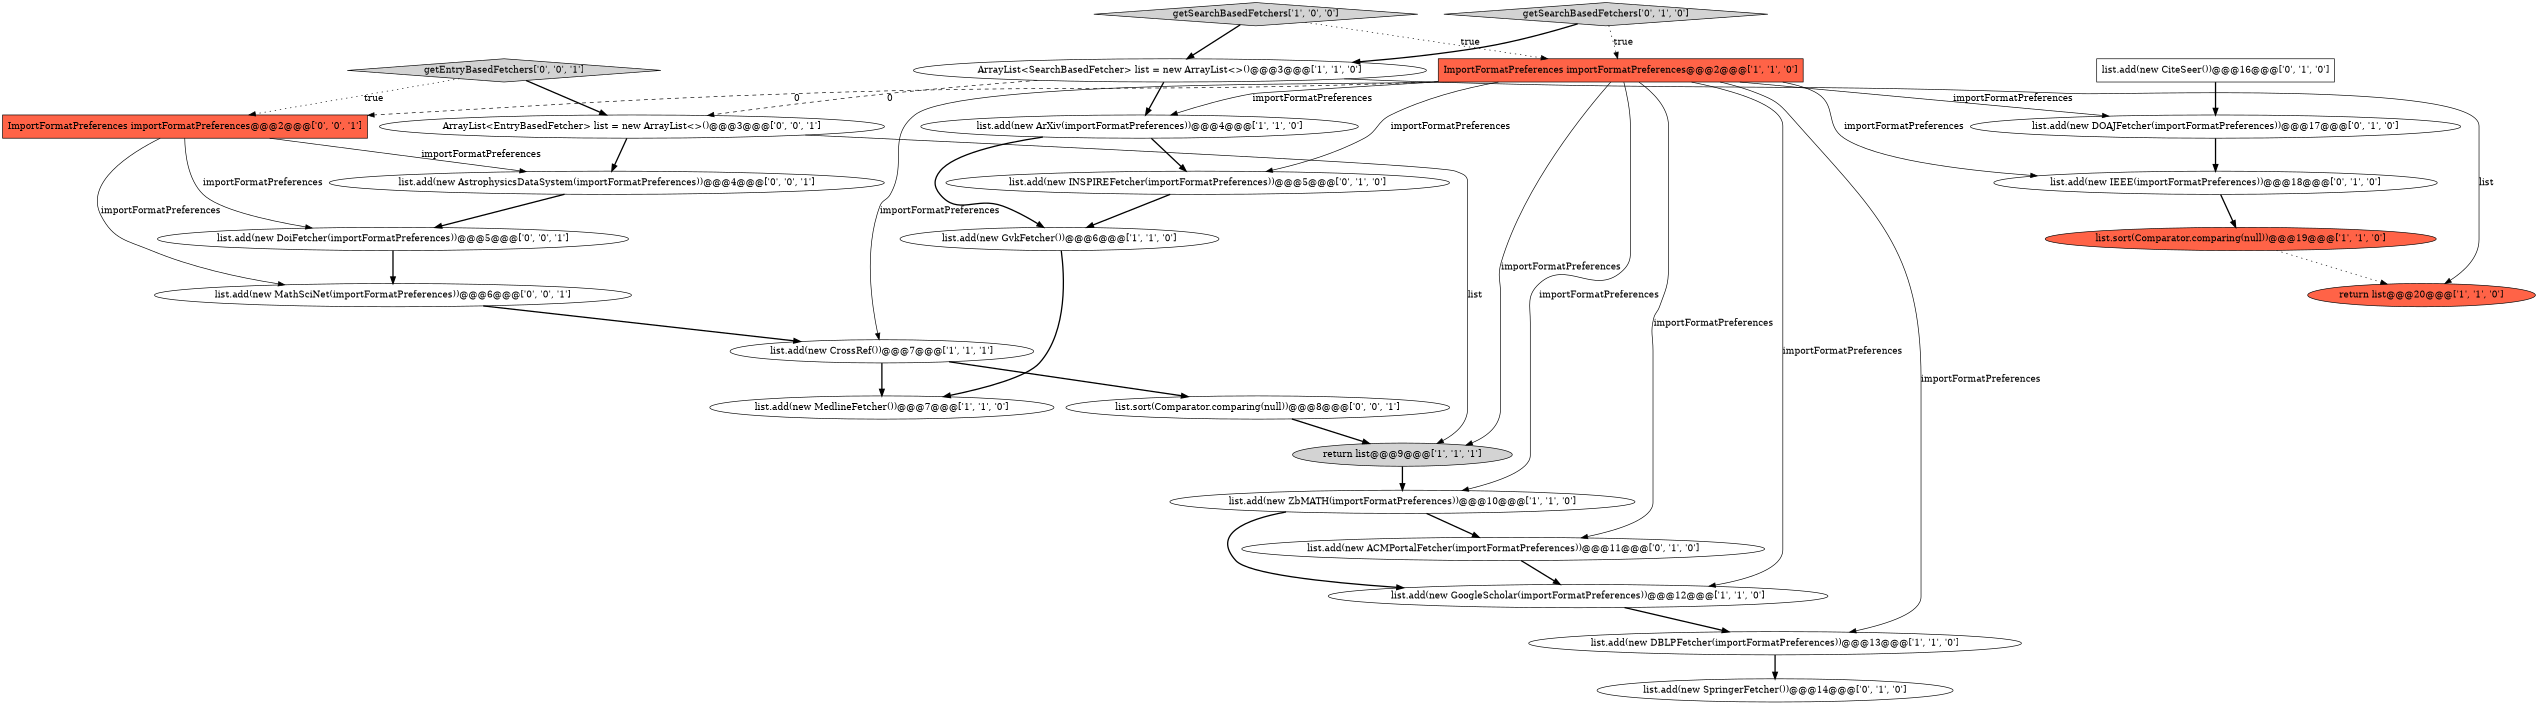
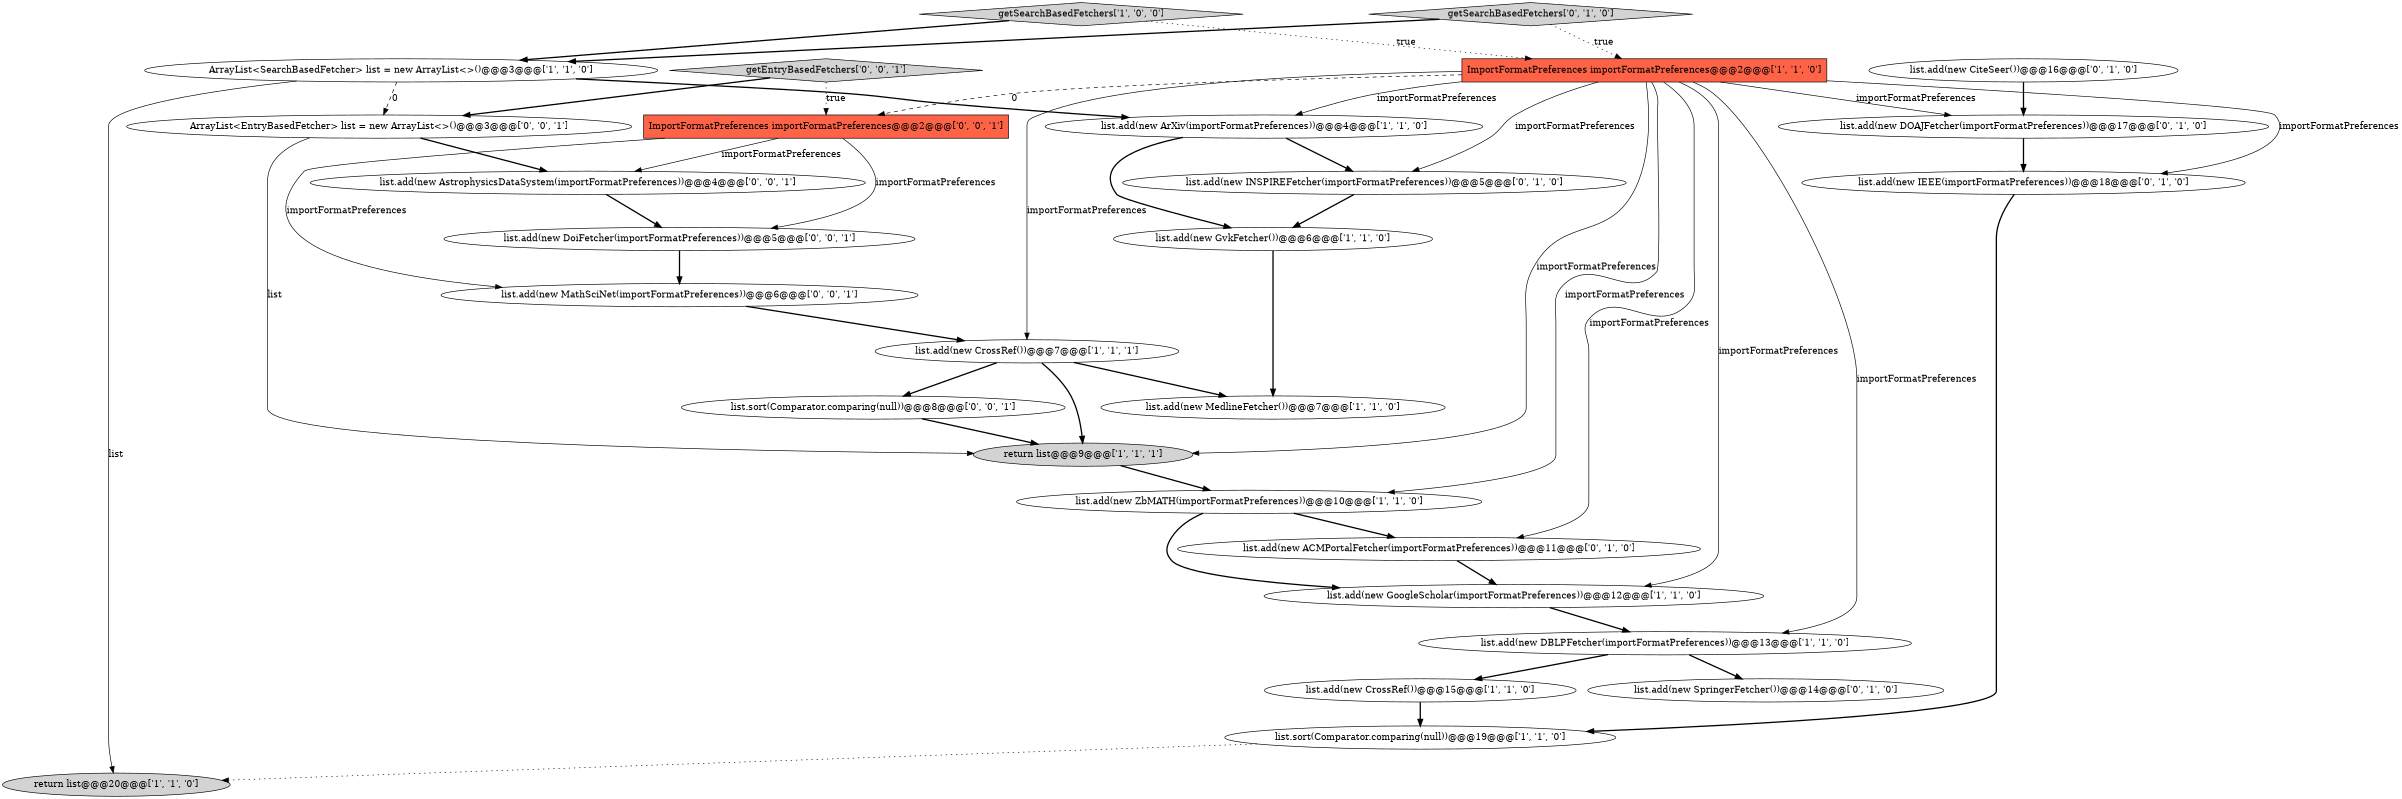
(2216, 70) -> (2023, 70)
(2241, 239) -> (1420, 738)
(2422, 295) -> (116, 785)
none -> (1070, 395)
none -> (1420, 690)
